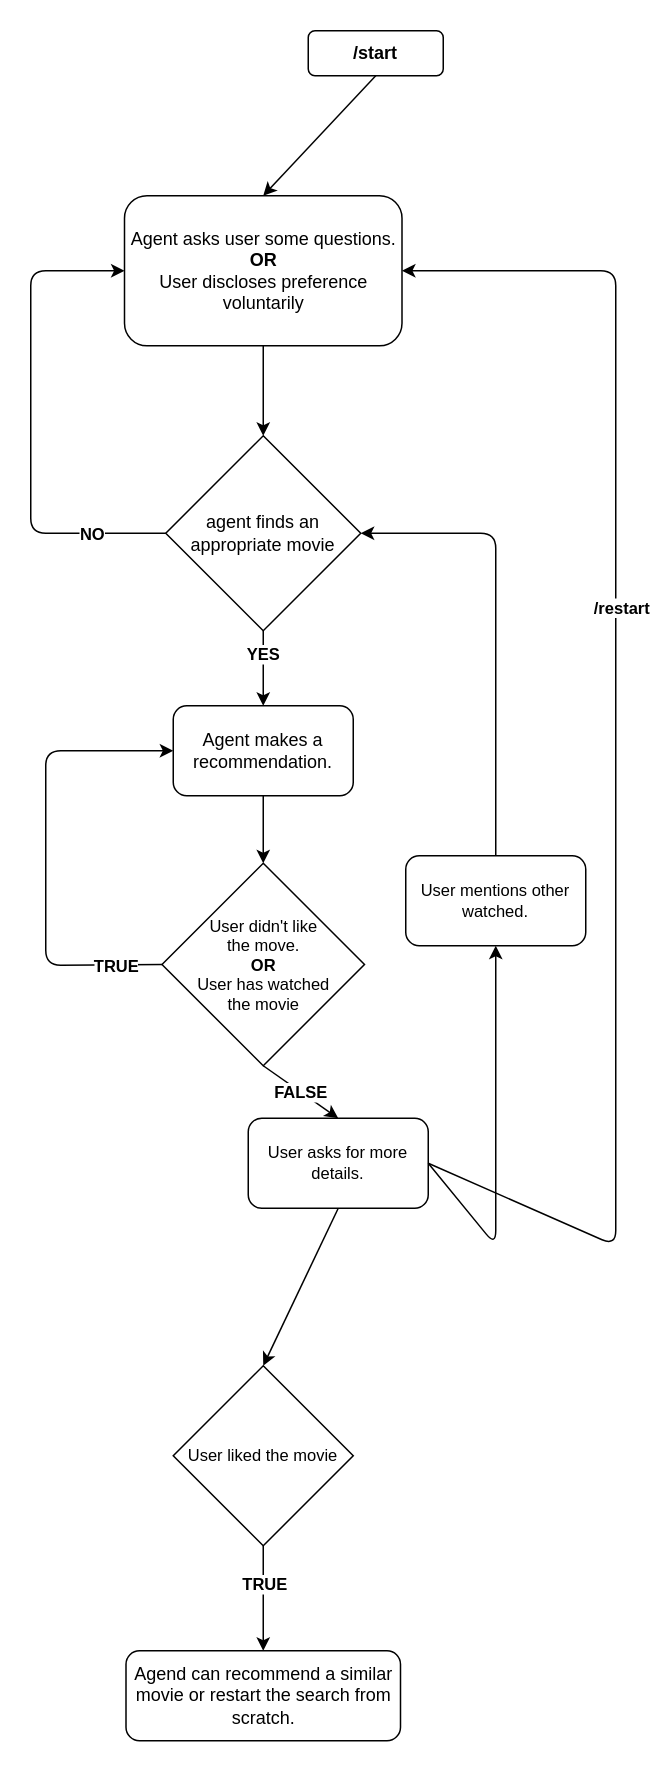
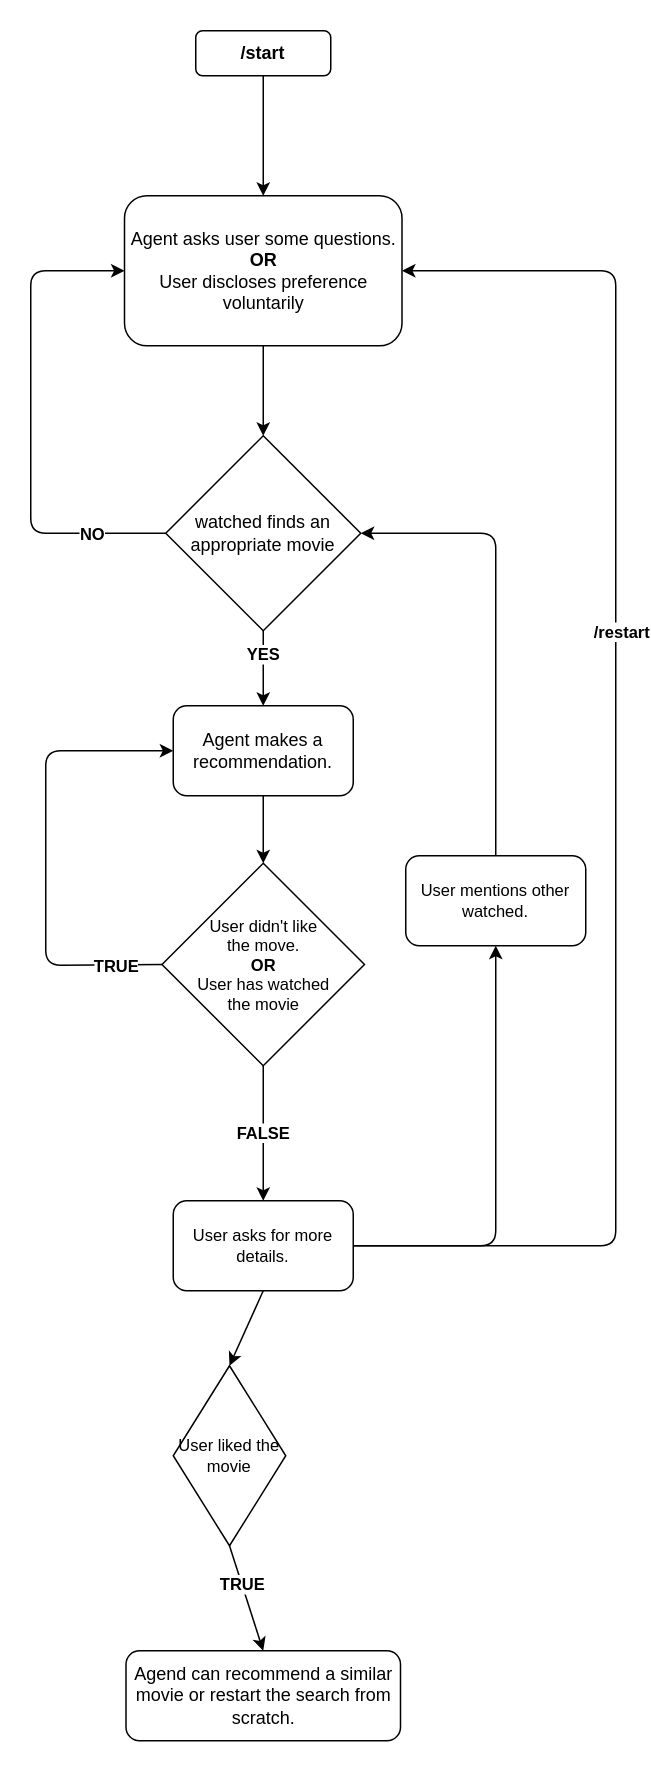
(376, 53) -> (263, 53)
(263, 533) -> (263, 533)
(338, 1163) -> (263, 1246)
(263, 1456) -> (230, 1456)
